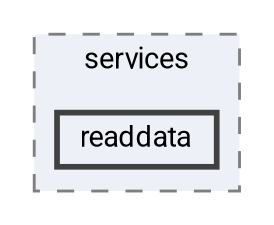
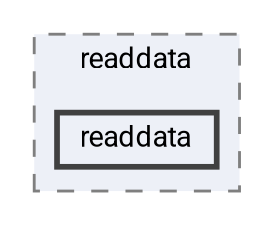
(137, 61) -> (137, 61)
